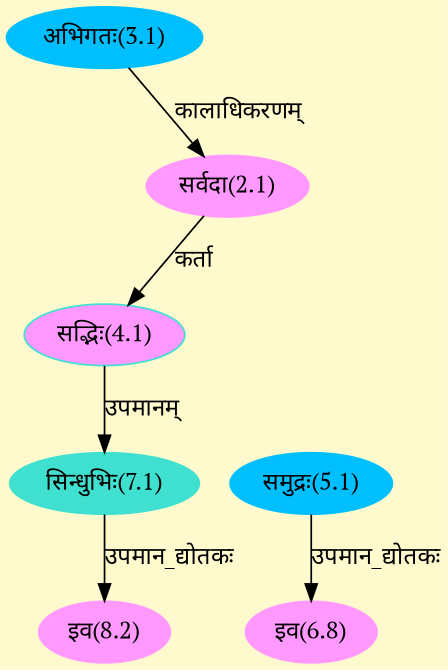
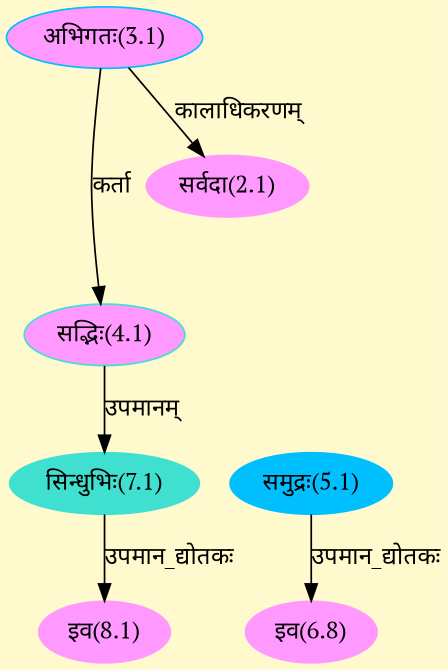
(105, 38) -> (105, 38)
(172, 254) -> (92, 177)
(105, 632) -> (105, 632)
